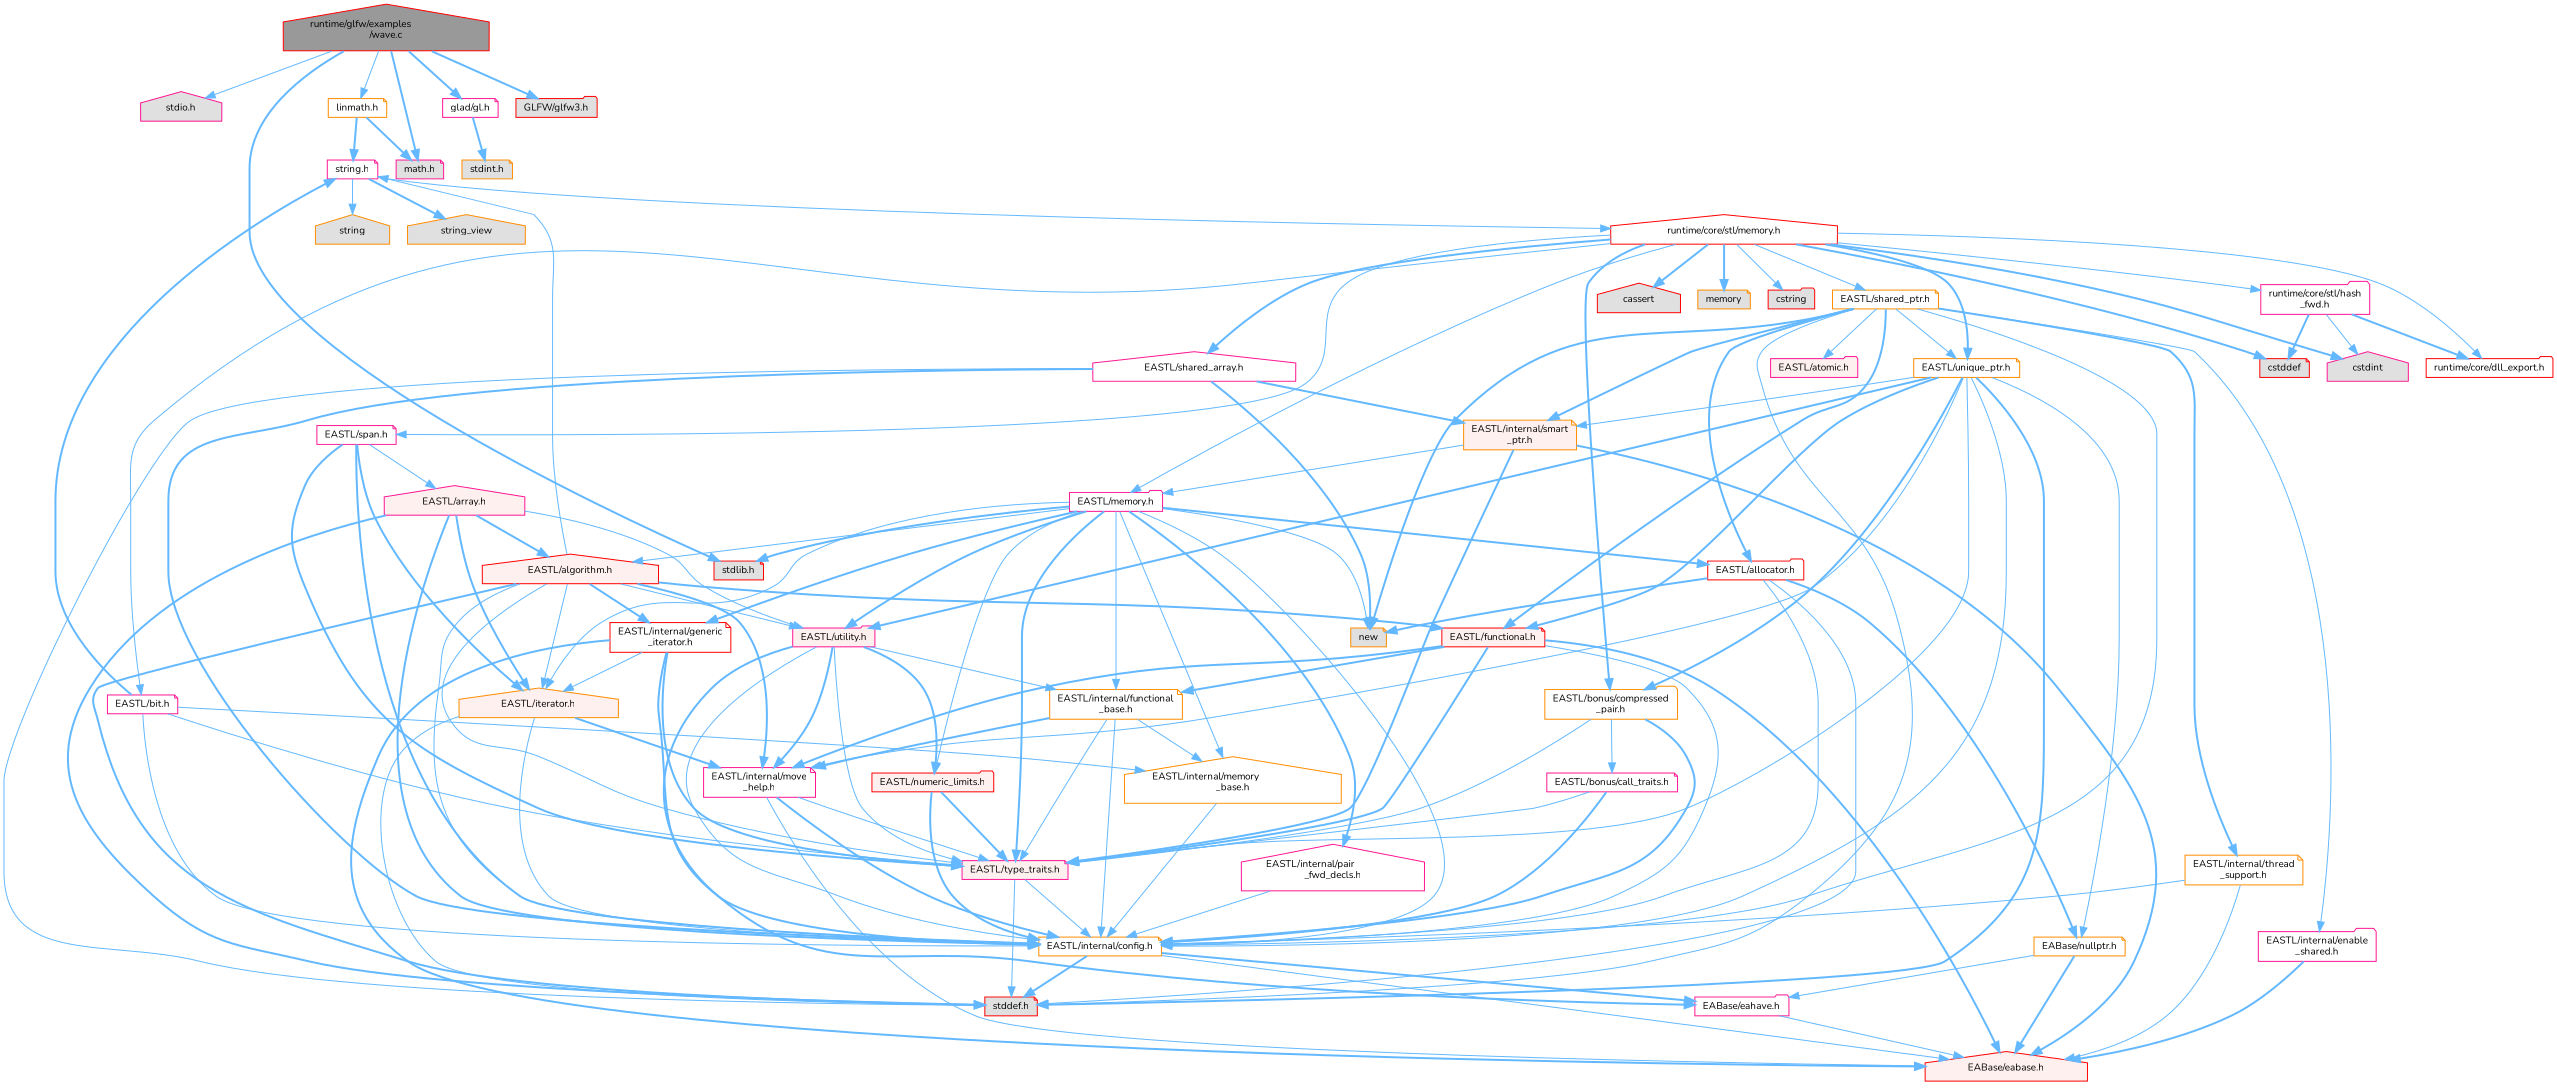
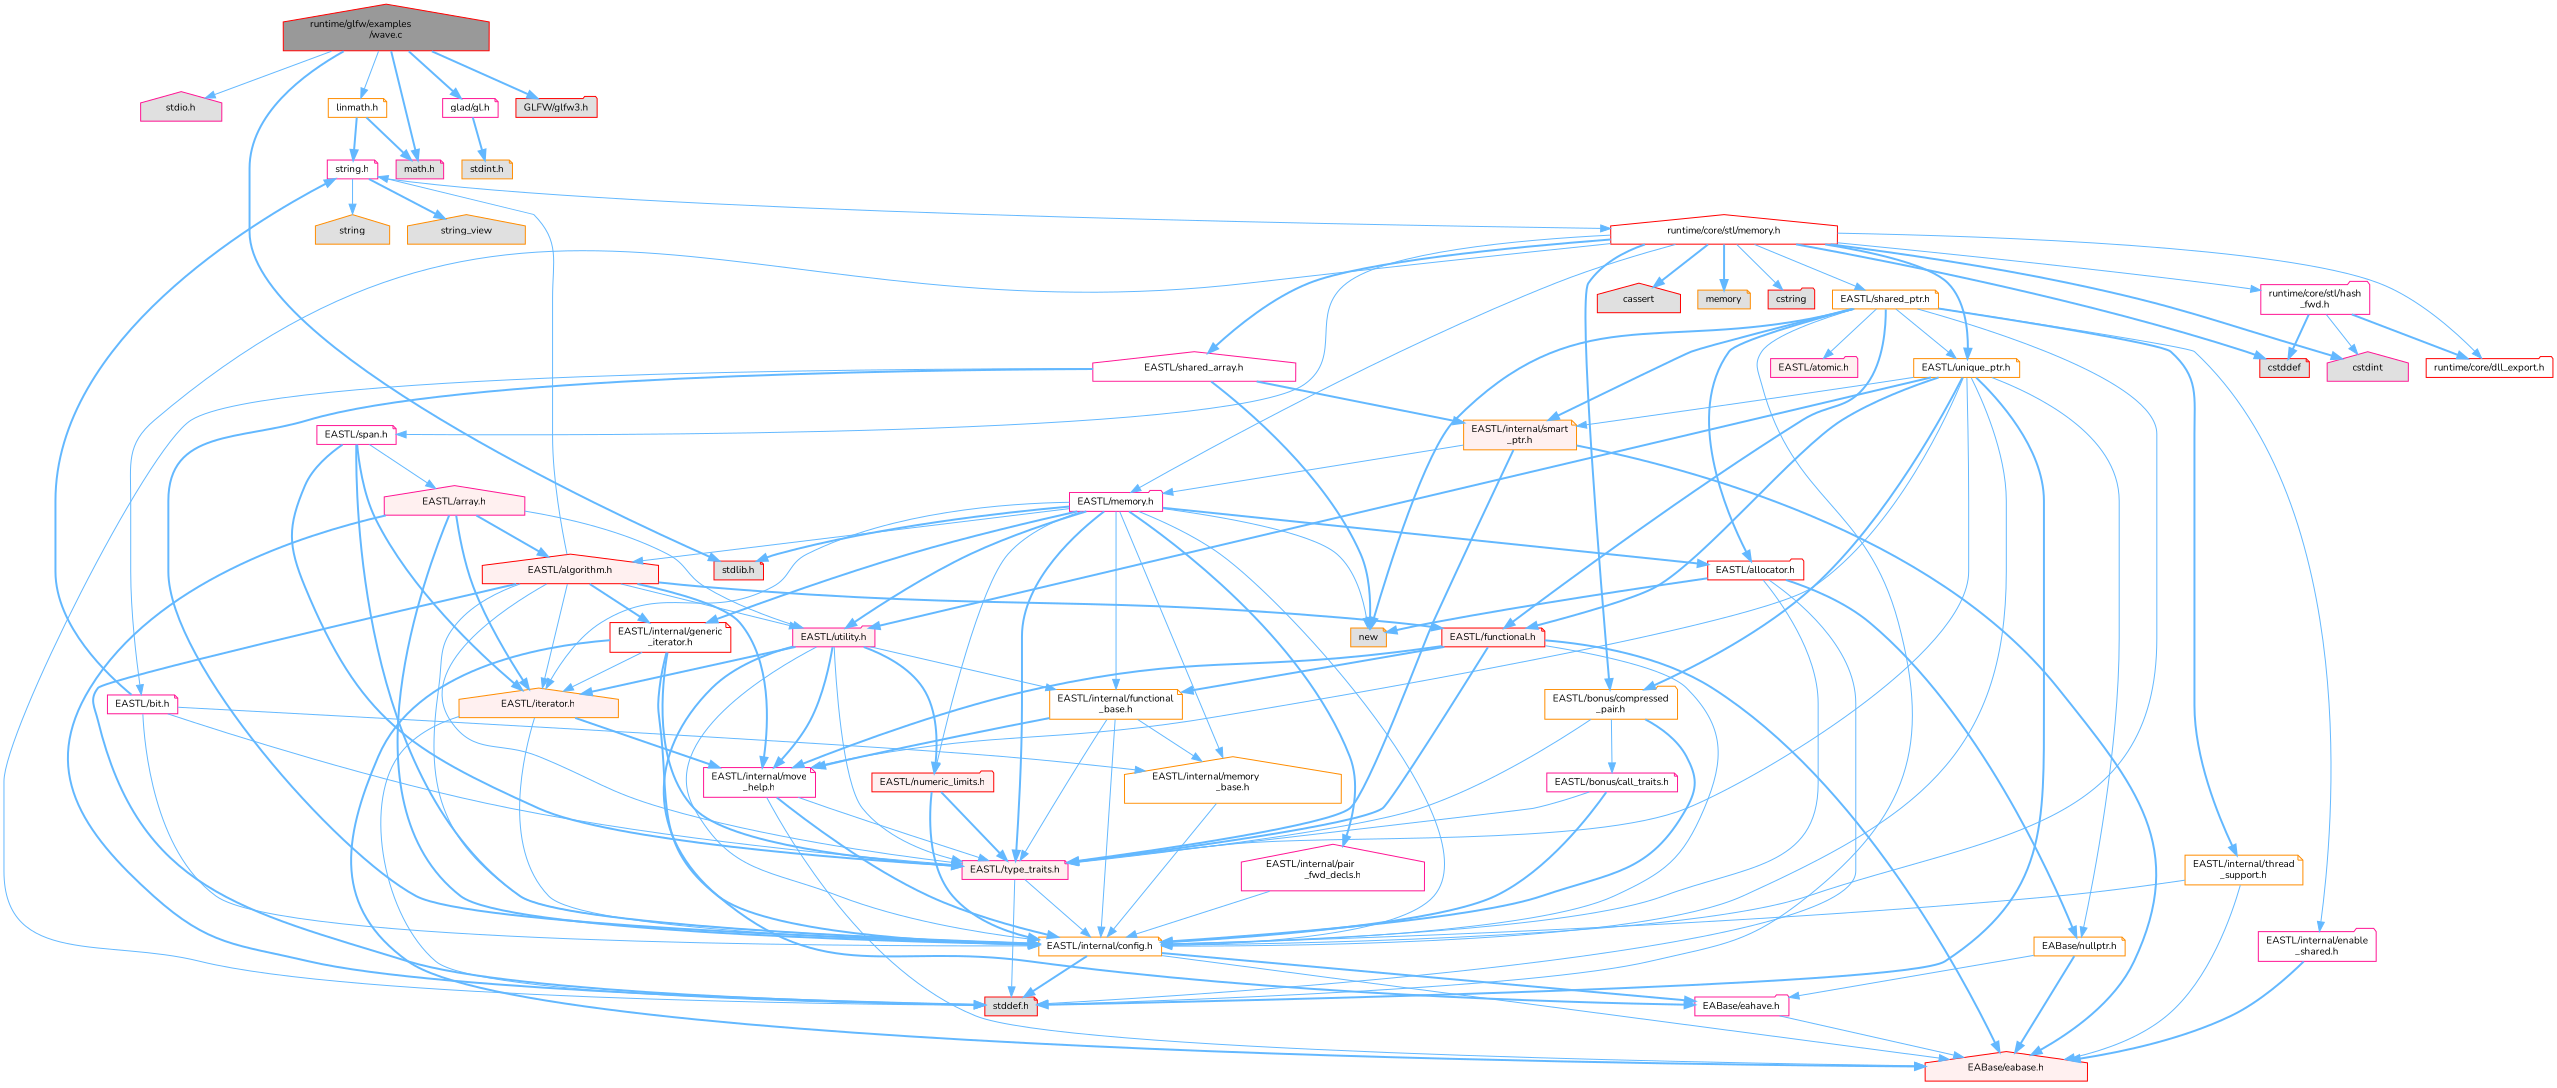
none -> (694, 669)
